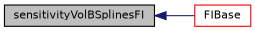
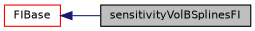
(180, 16) -> (86, 16)
